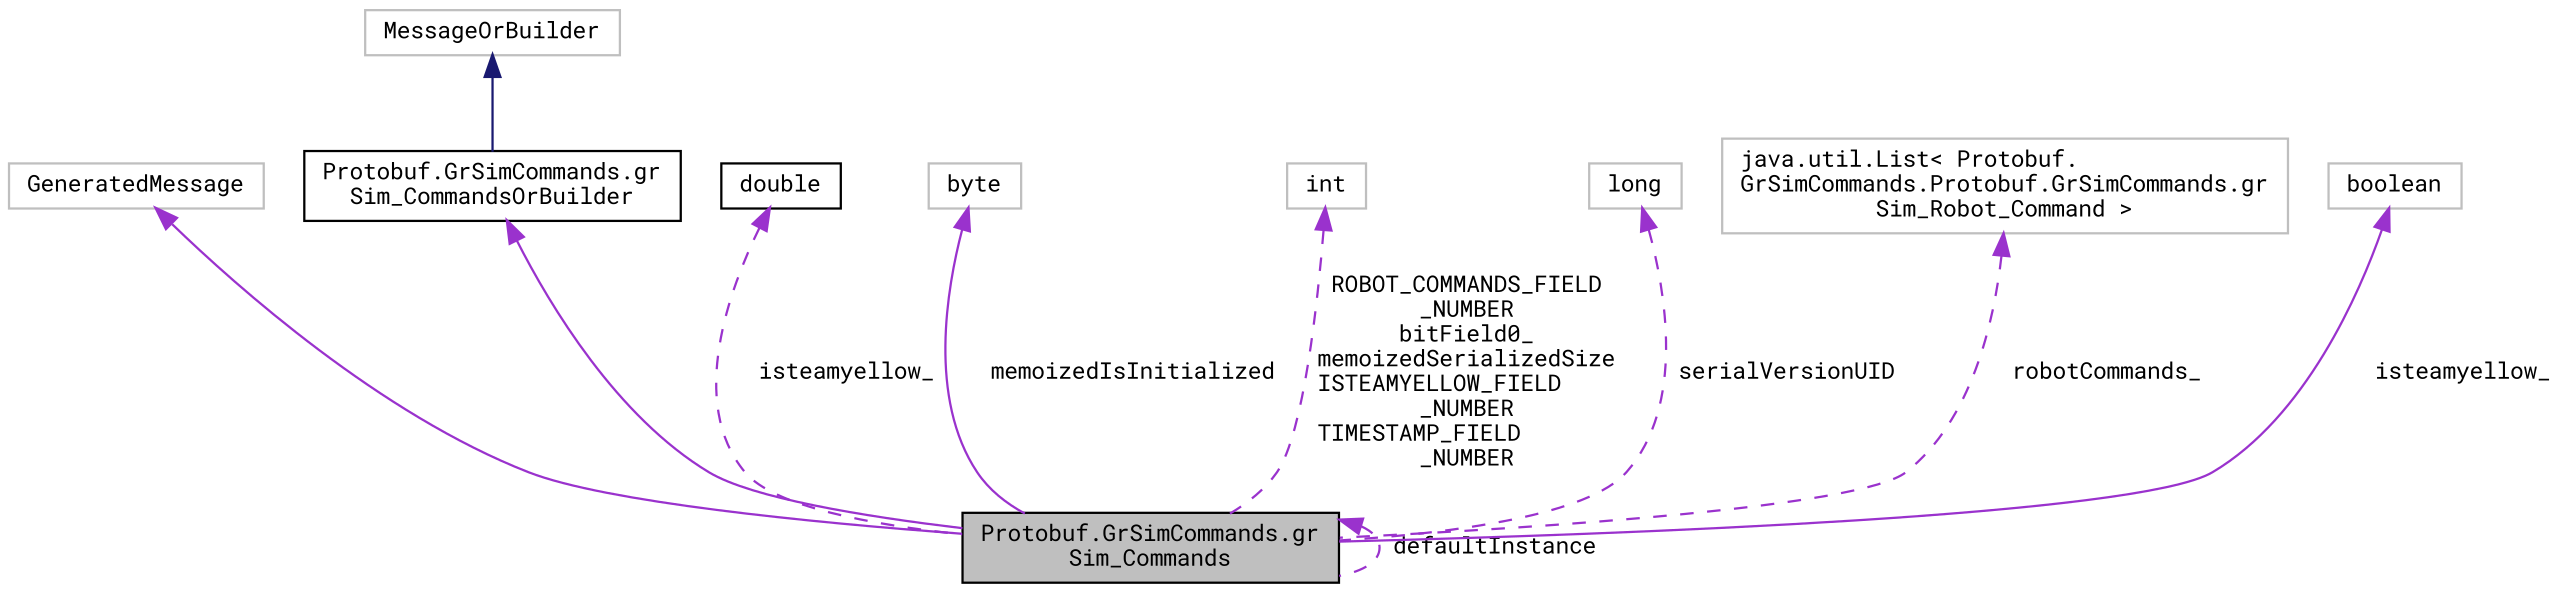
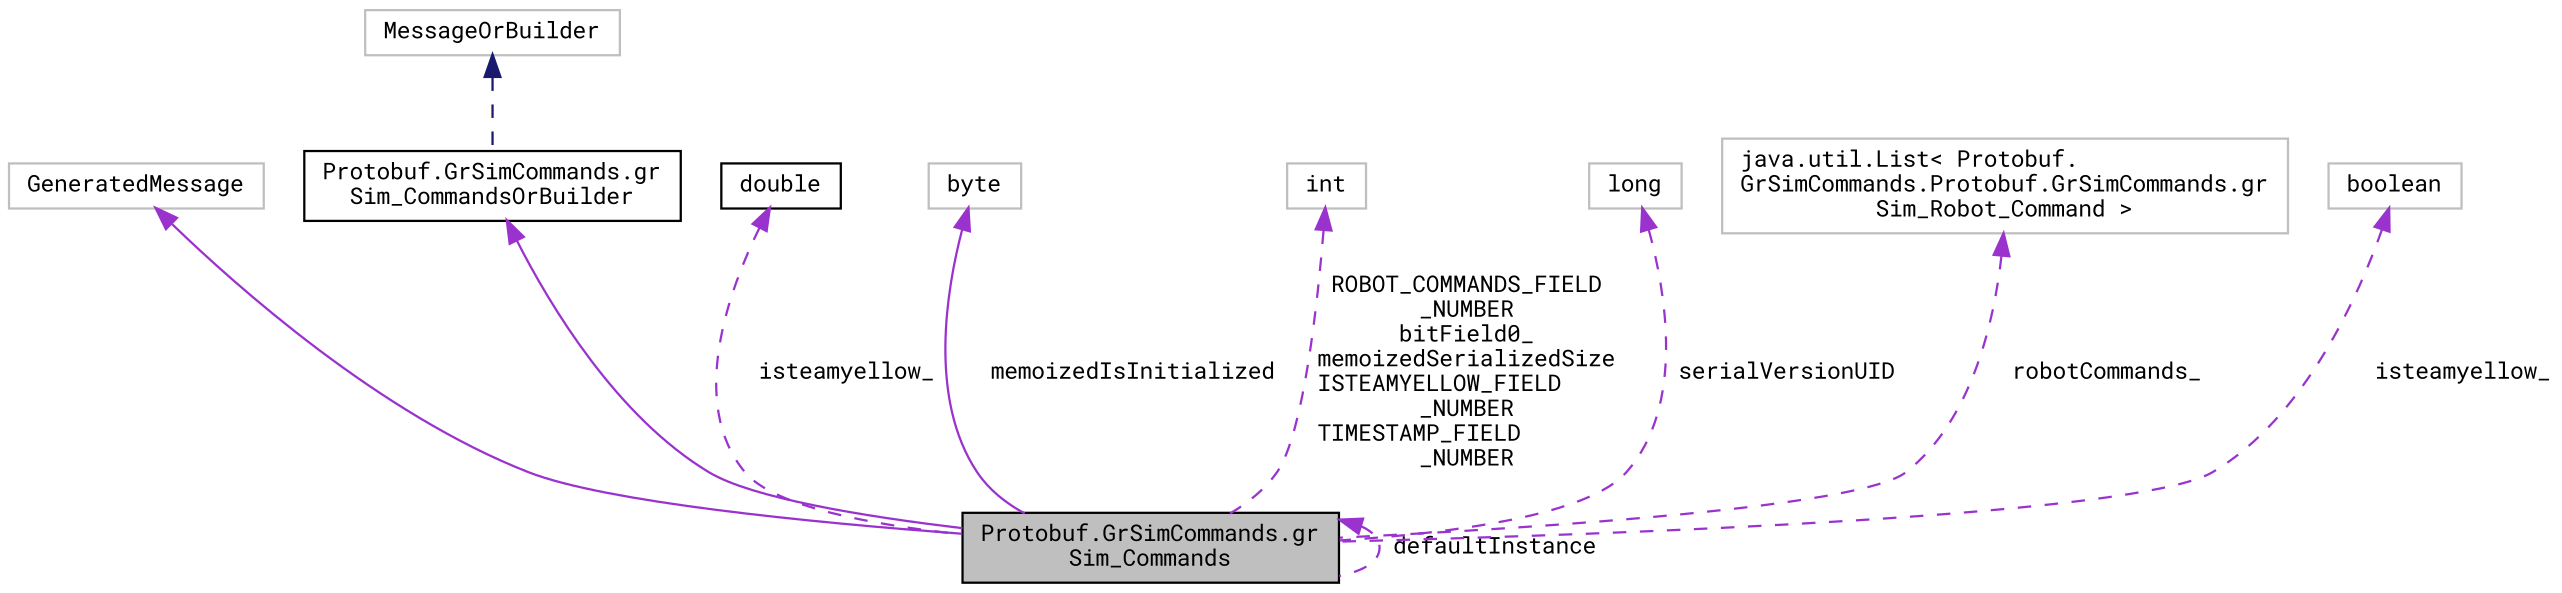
(493, 115) -> (493, 115)
(1928, 515) -> (1928, 515)
